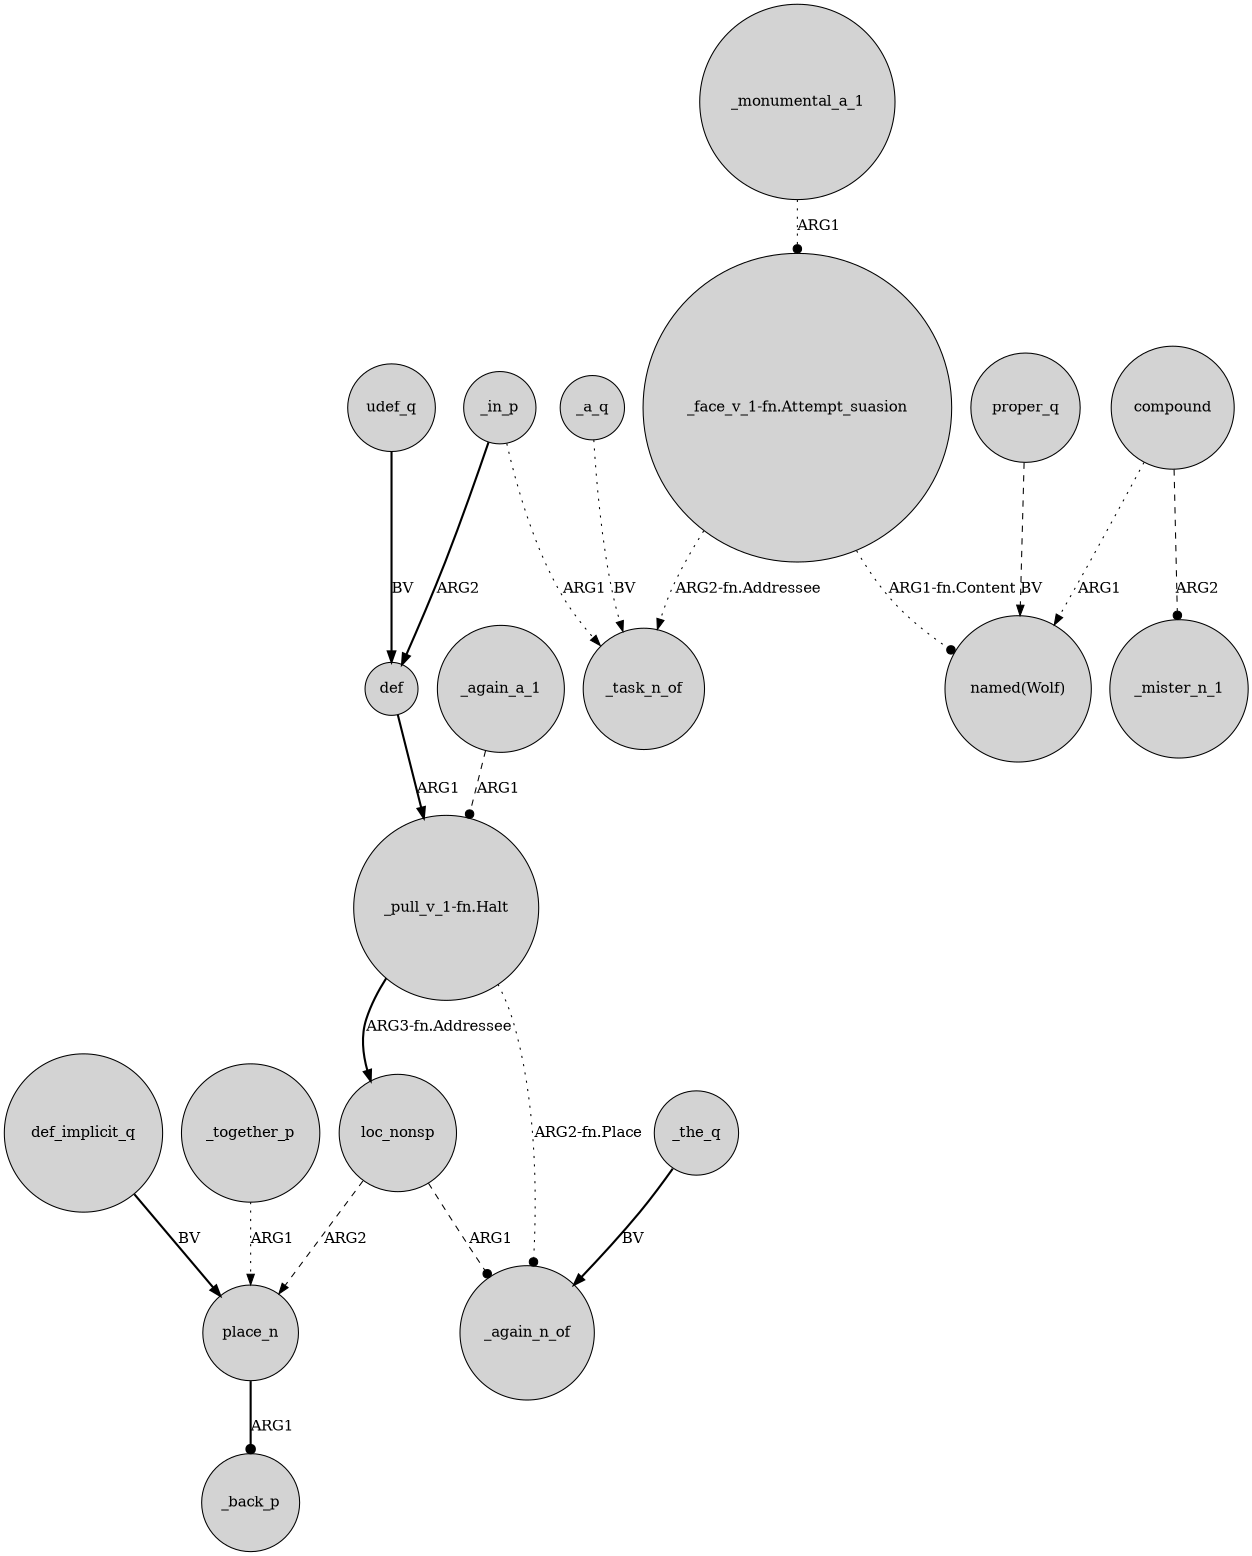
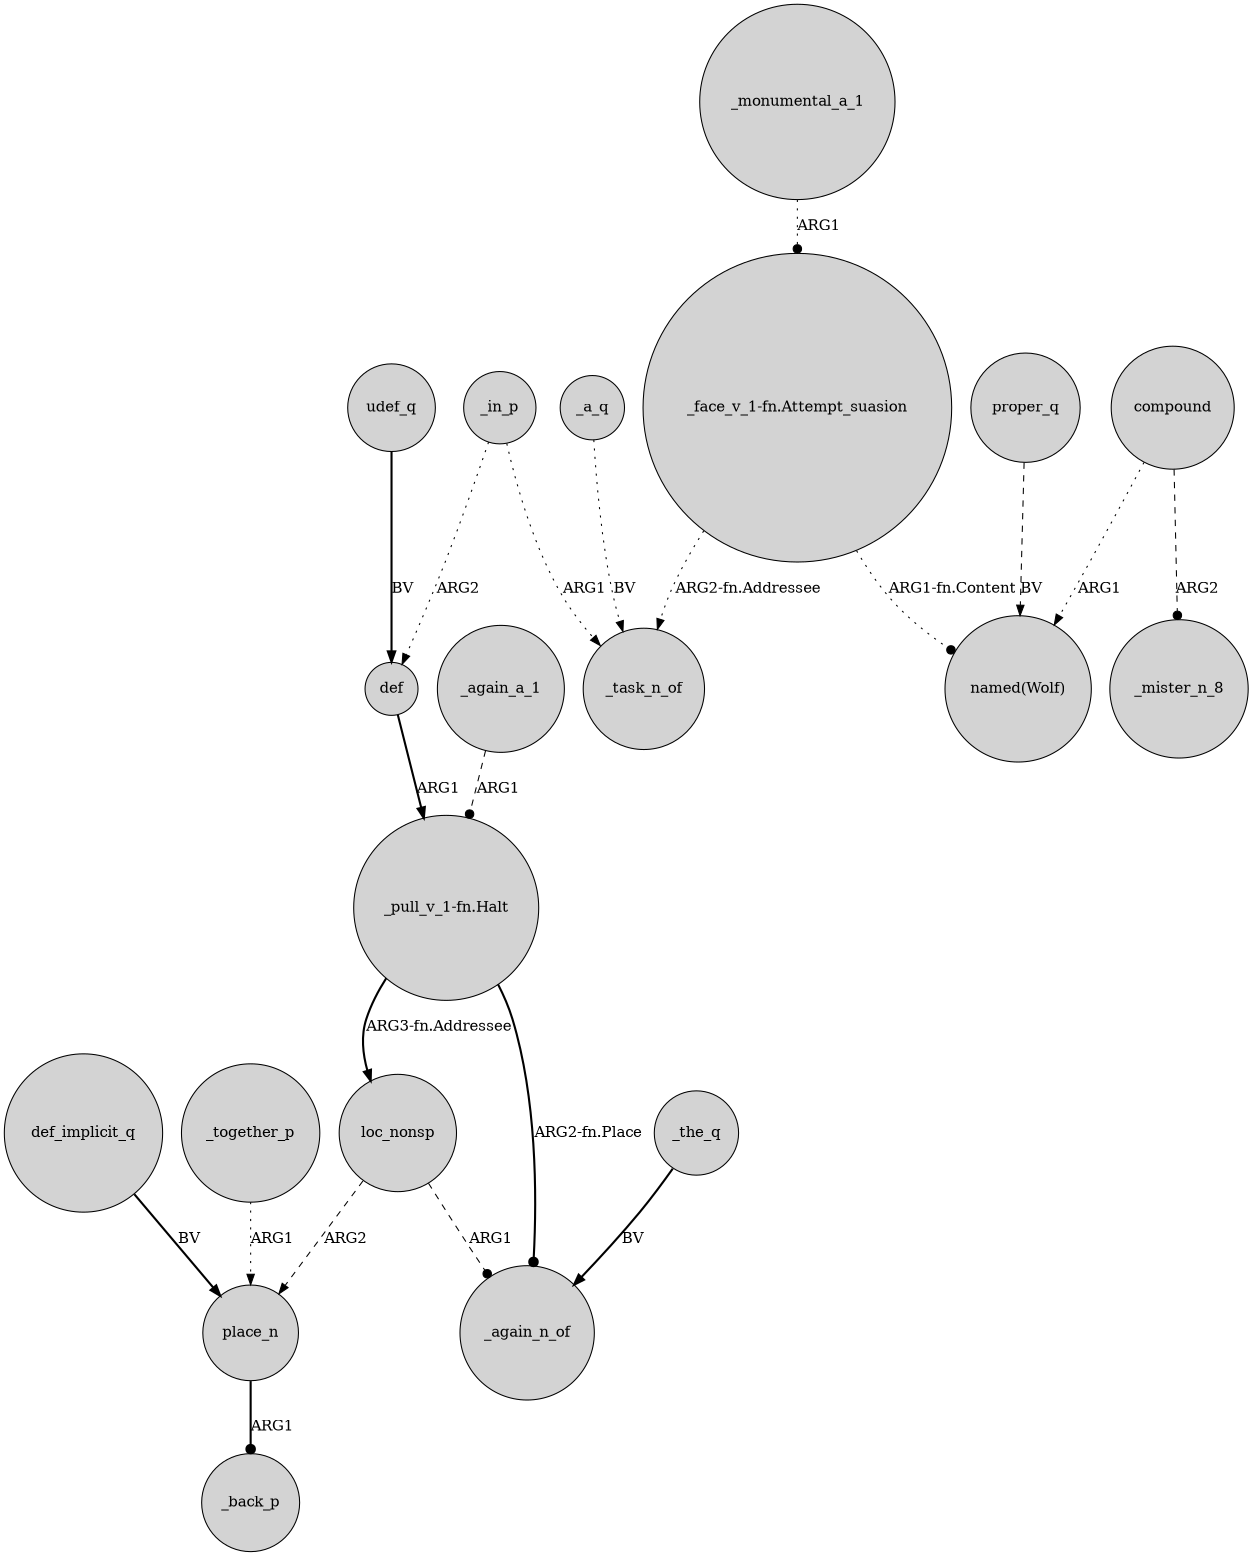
(450, 549) -> (450, 549)
(1179, 689) -> (1179, 689)
(531, 1119) -> (531, 1119)
